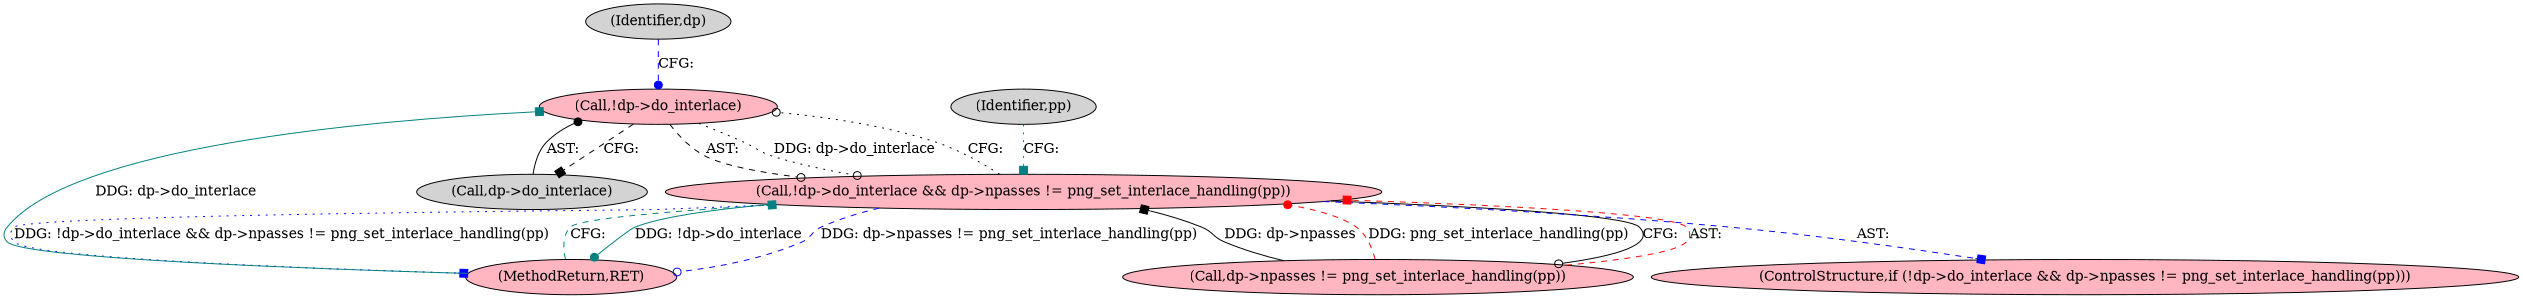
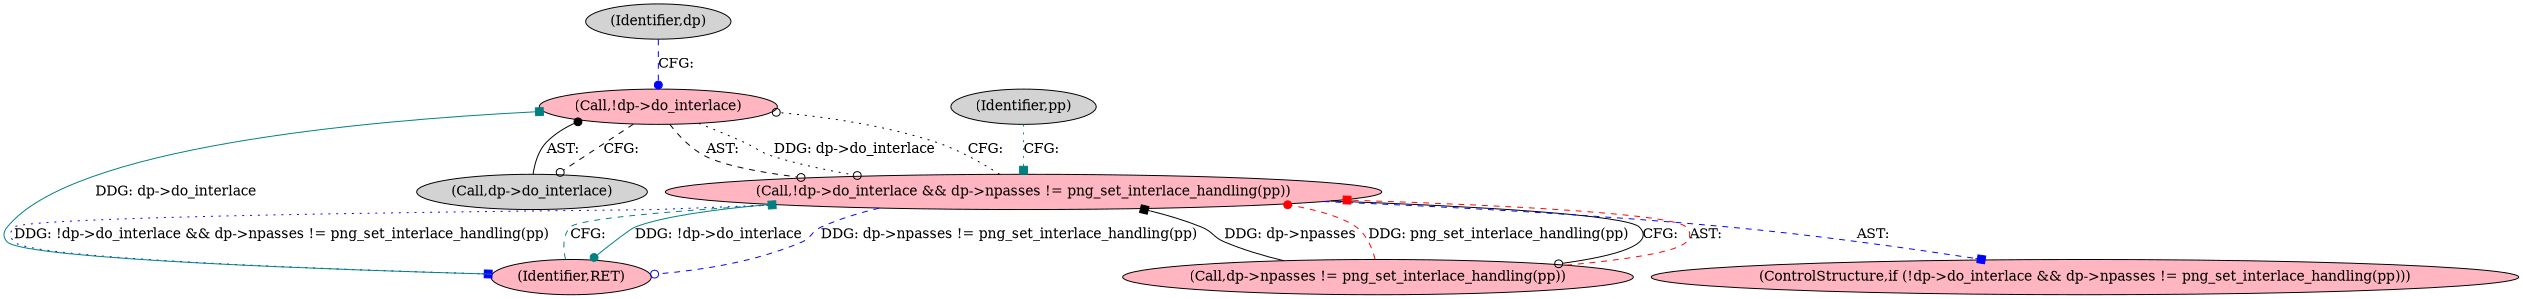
(599, 147) -> (599, 147)
(571, 277) -> (571, 277)
